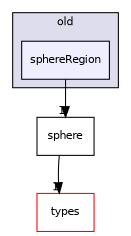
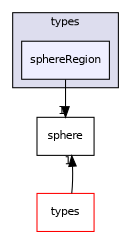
(66, 23) -> (66, 23)
(58, 169) -> (73, 180)
